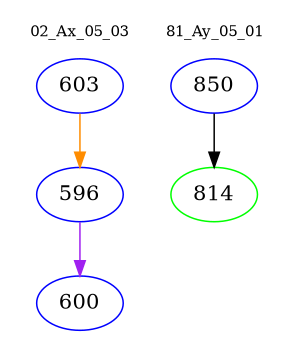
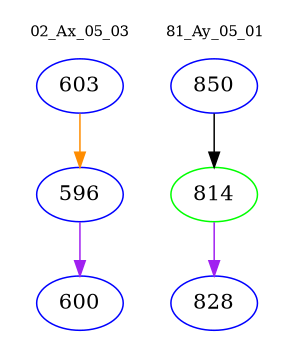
none -> (214, 303)
